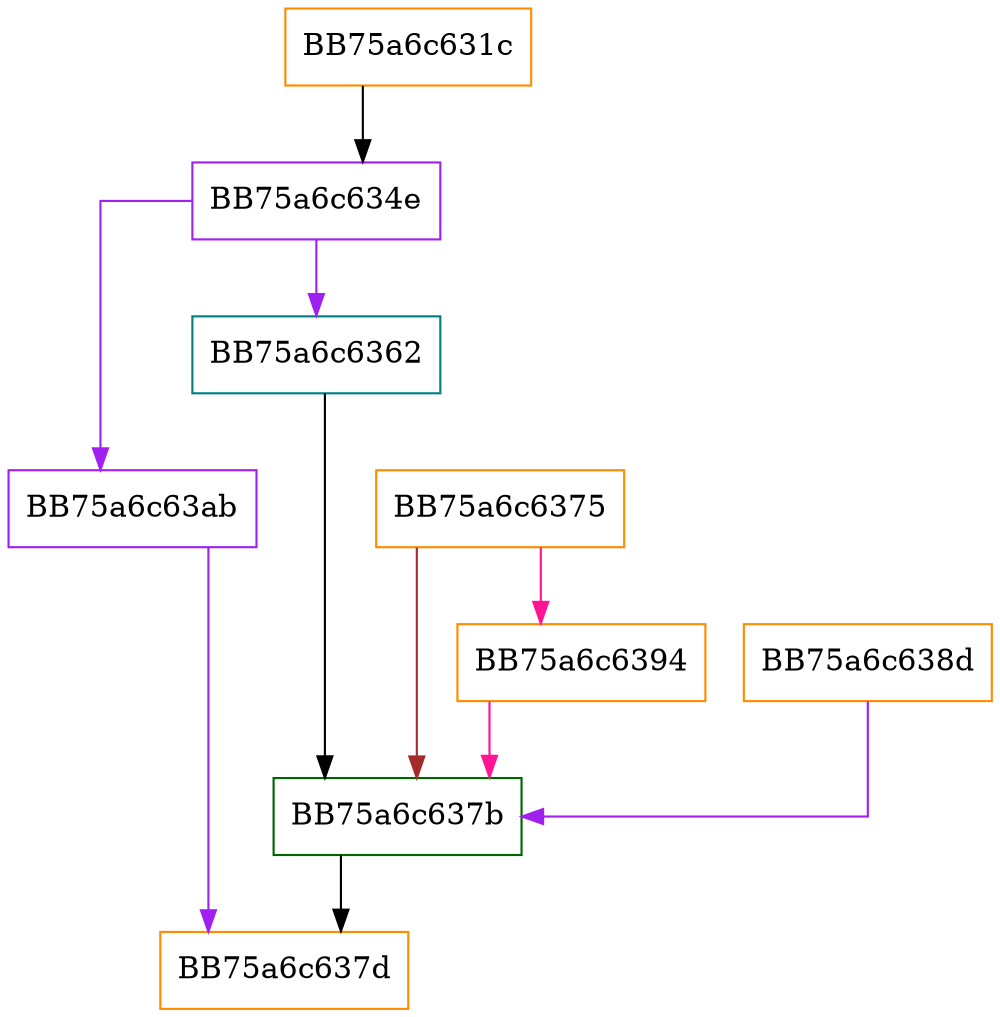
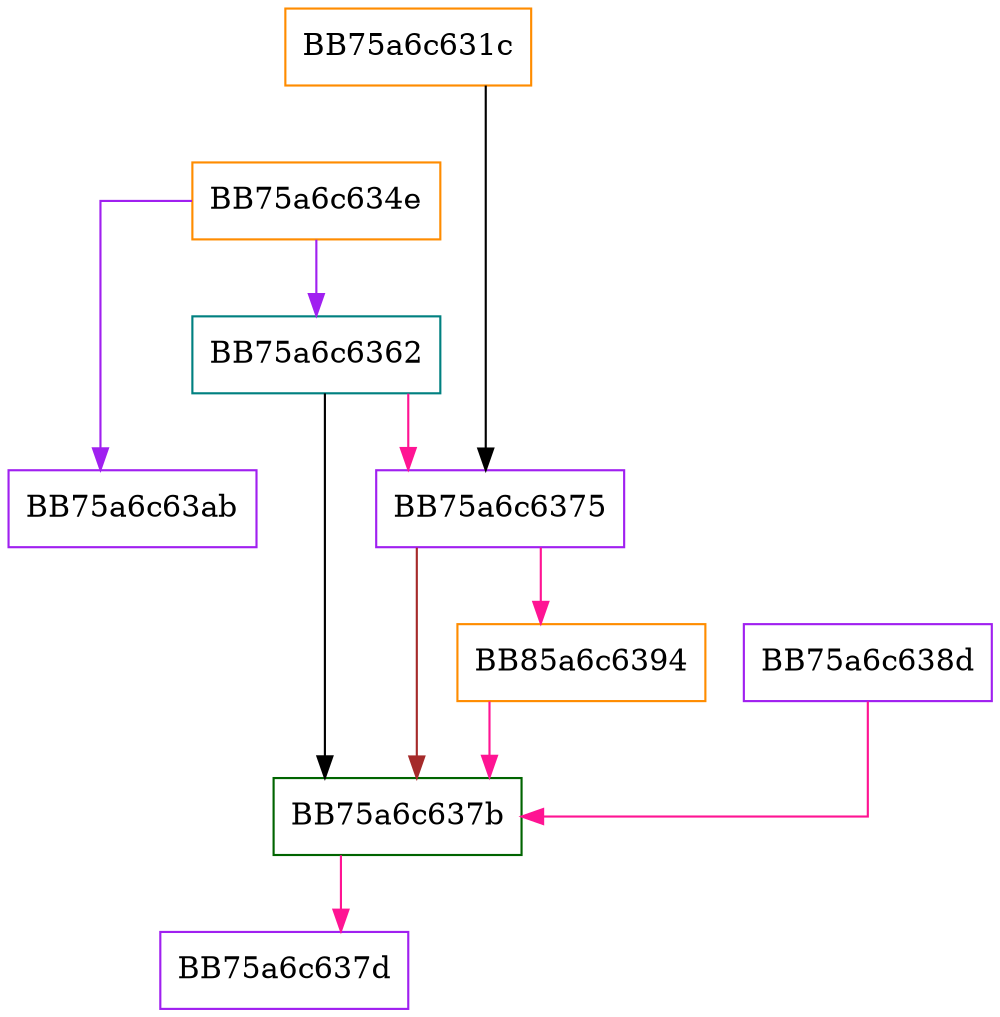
(363, 113) -> (486, 267)
(316, 201) -> (316, 201)
none -> (408, 421)
(500, 509) -> (500, 509)
(581, 663) -> (581, 663)
(868, 663) -> (868, 663)
(208, 729) -> none
(763, 817) -> (763, 817)
(341, 883) -> (341, 883)
(284, 970) -> (284, 970)
